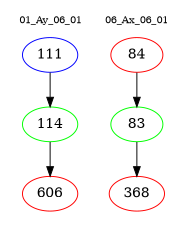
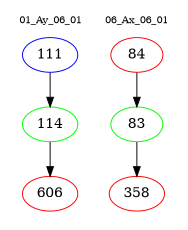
(137, 194) -> (137, 194)
